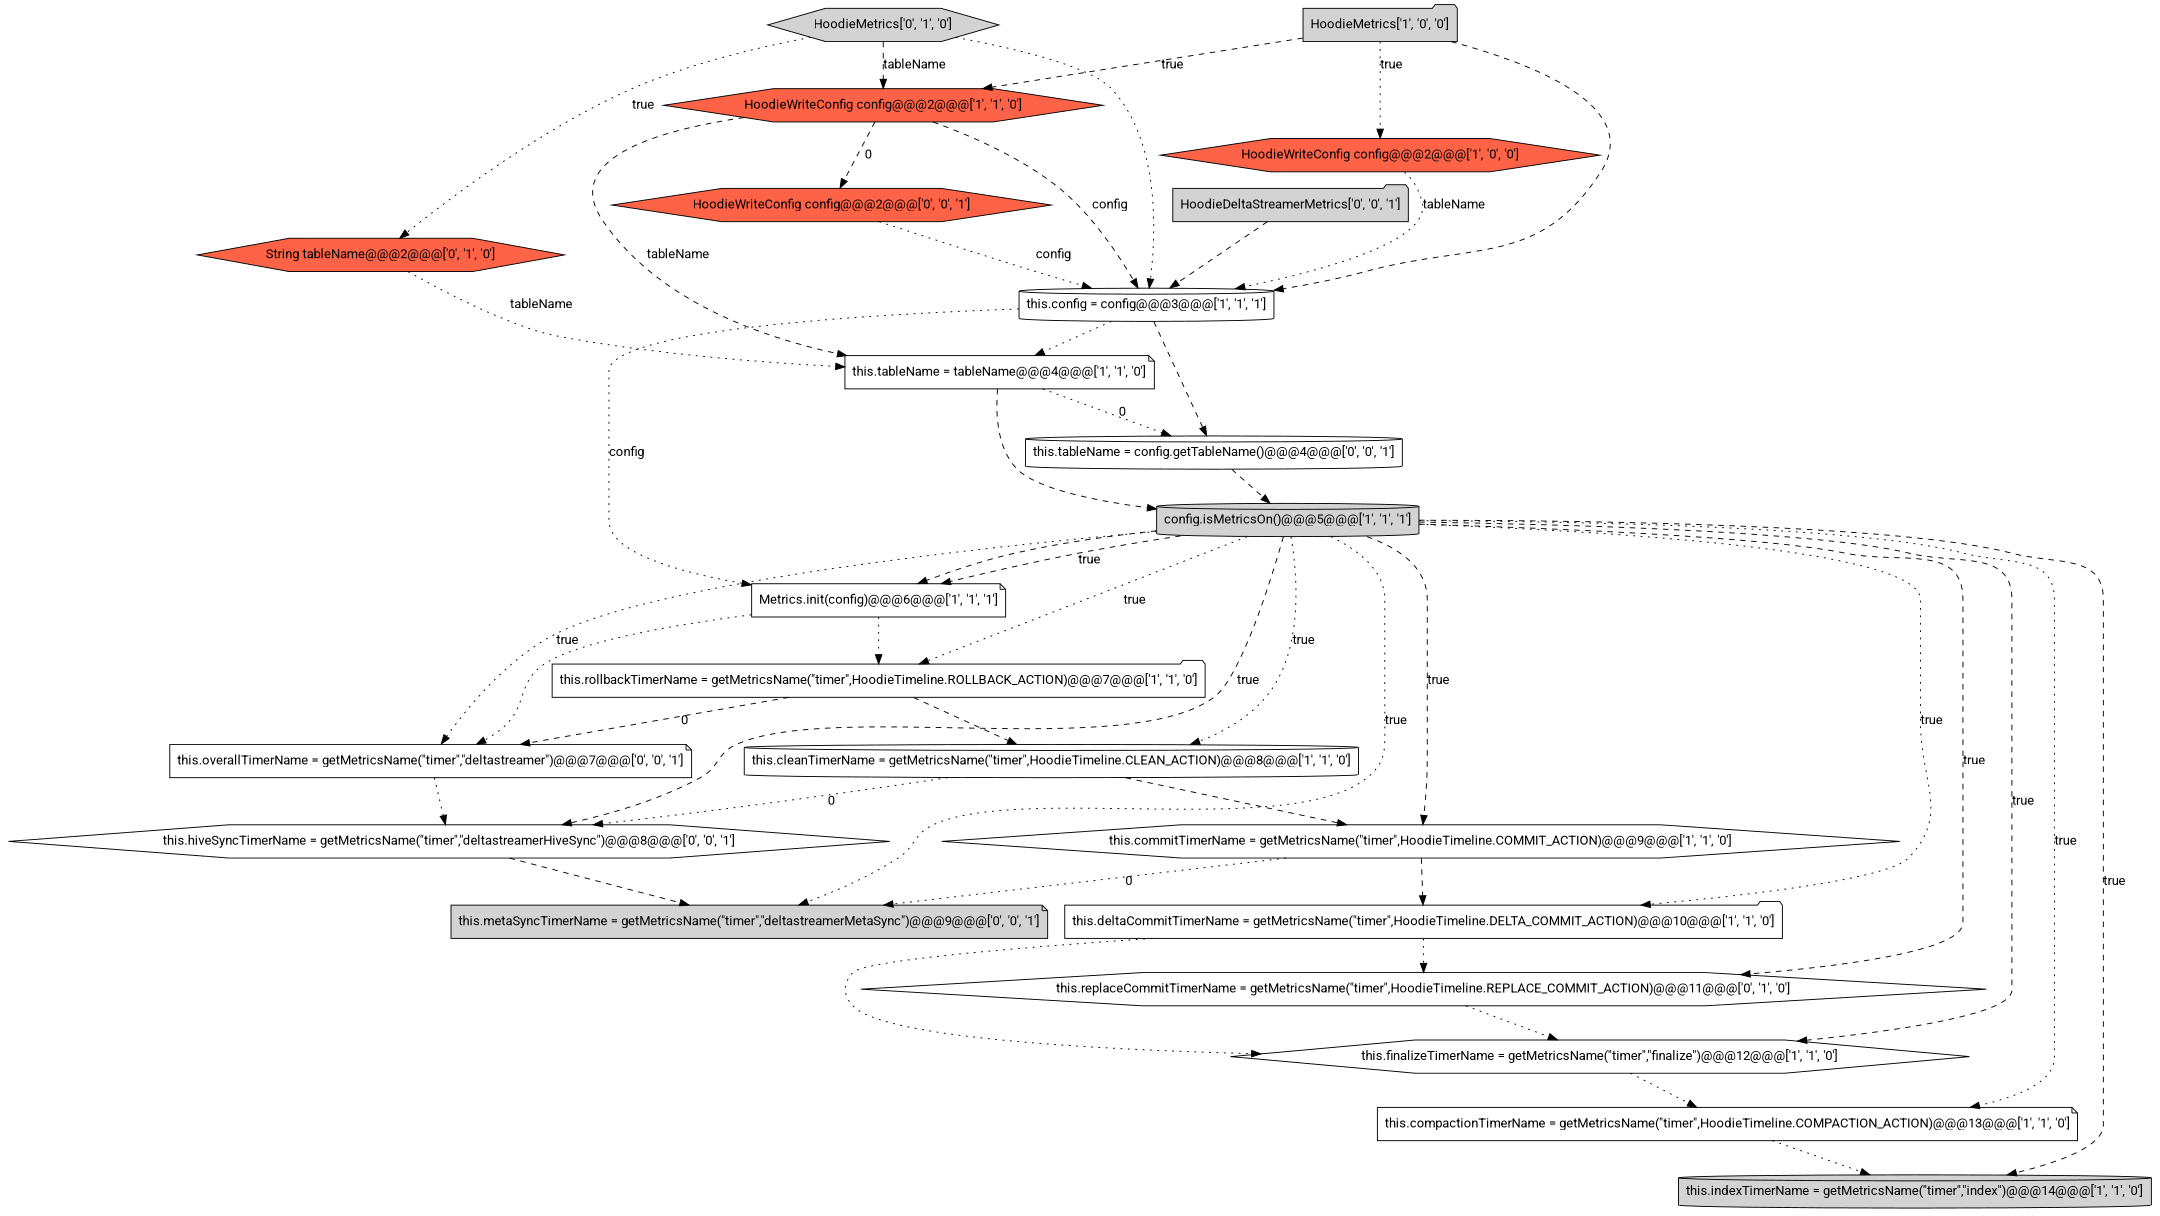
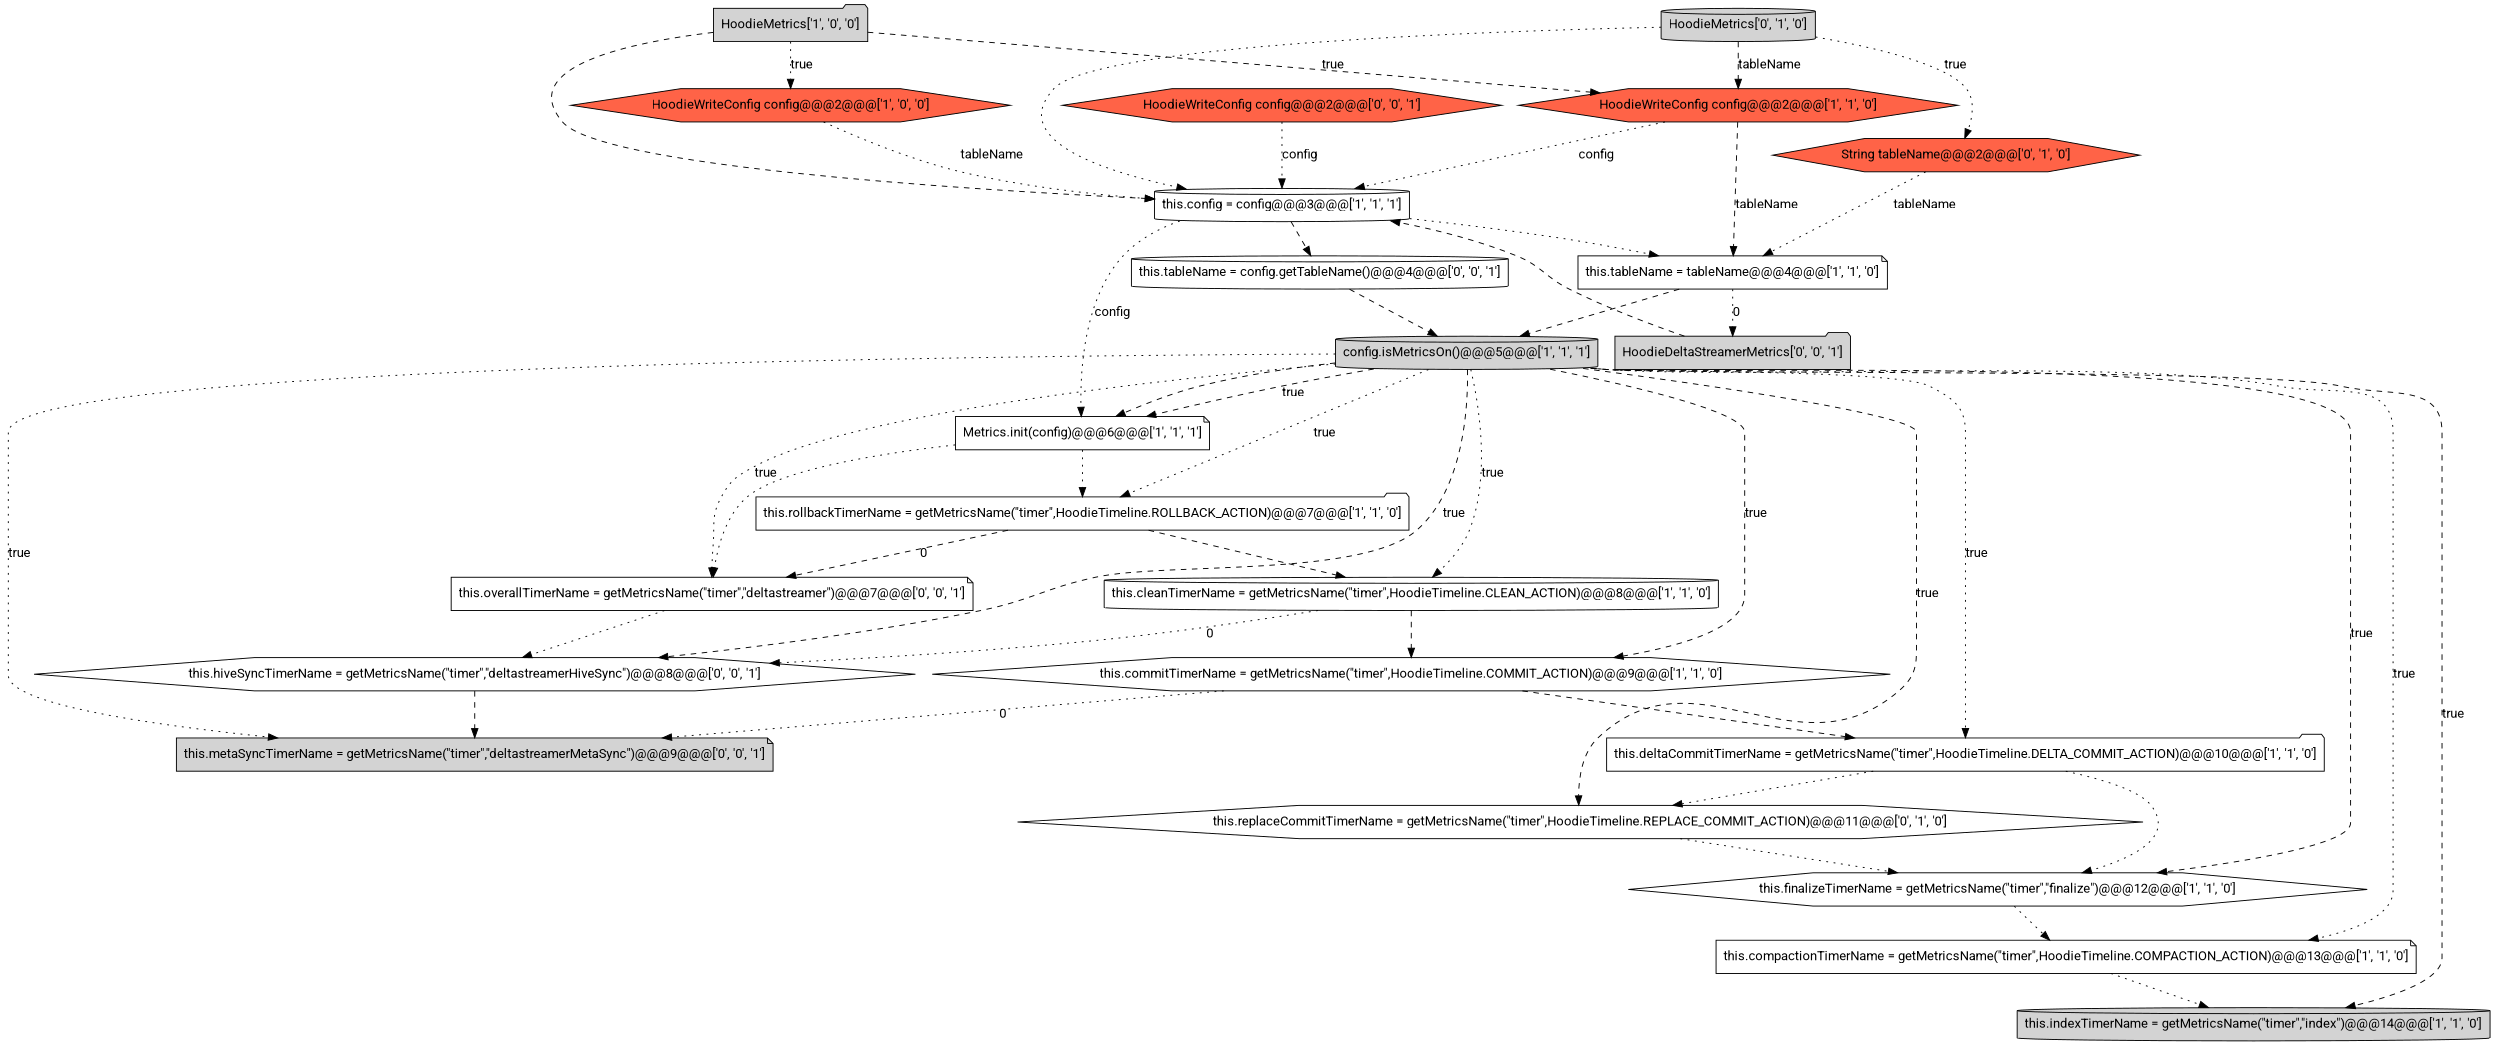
(883, 25) -> (1738, 25)
(860, 151) -> none
(1049, 181) -> (1515, 154)
(1102, 411) -> (1733, 308)
